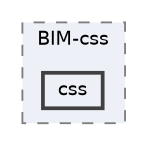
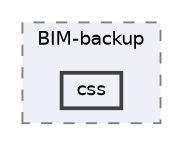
(74, 40) -> (91, 40)
